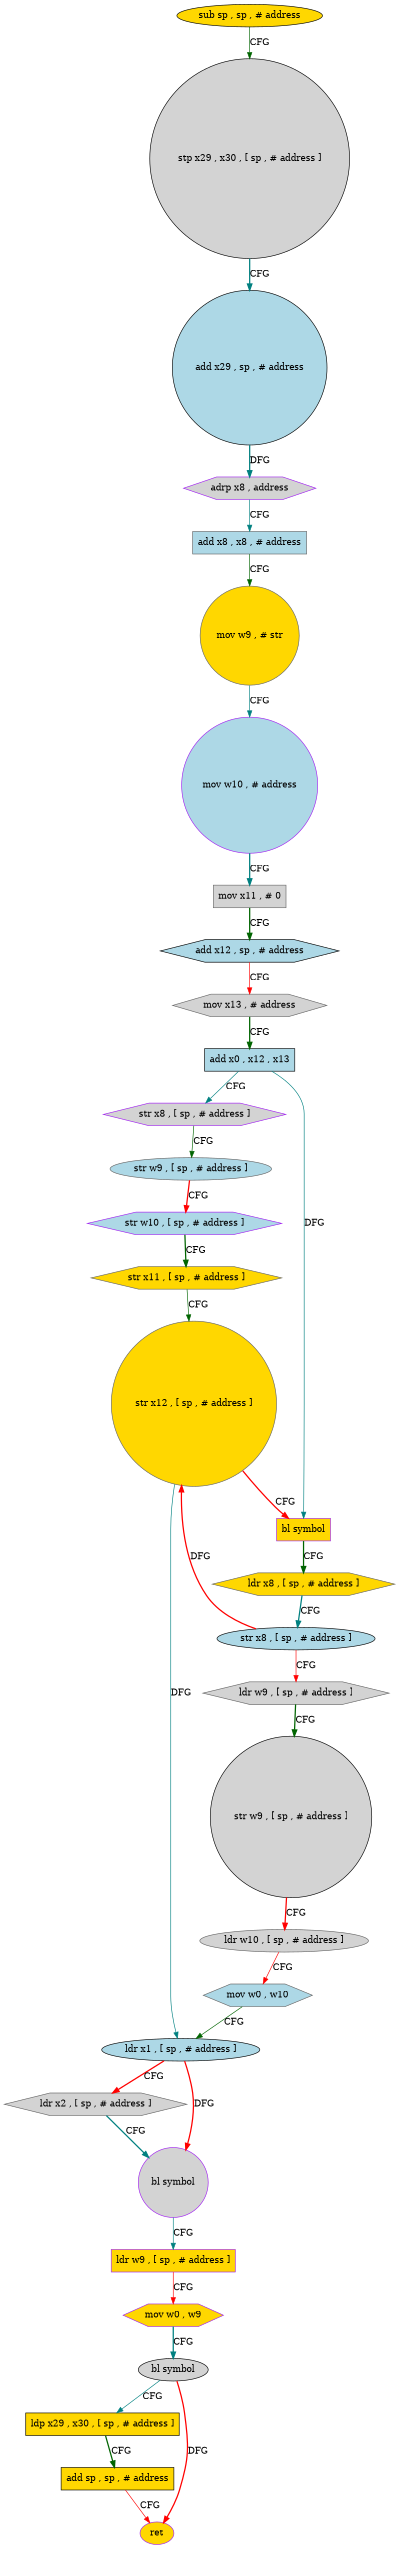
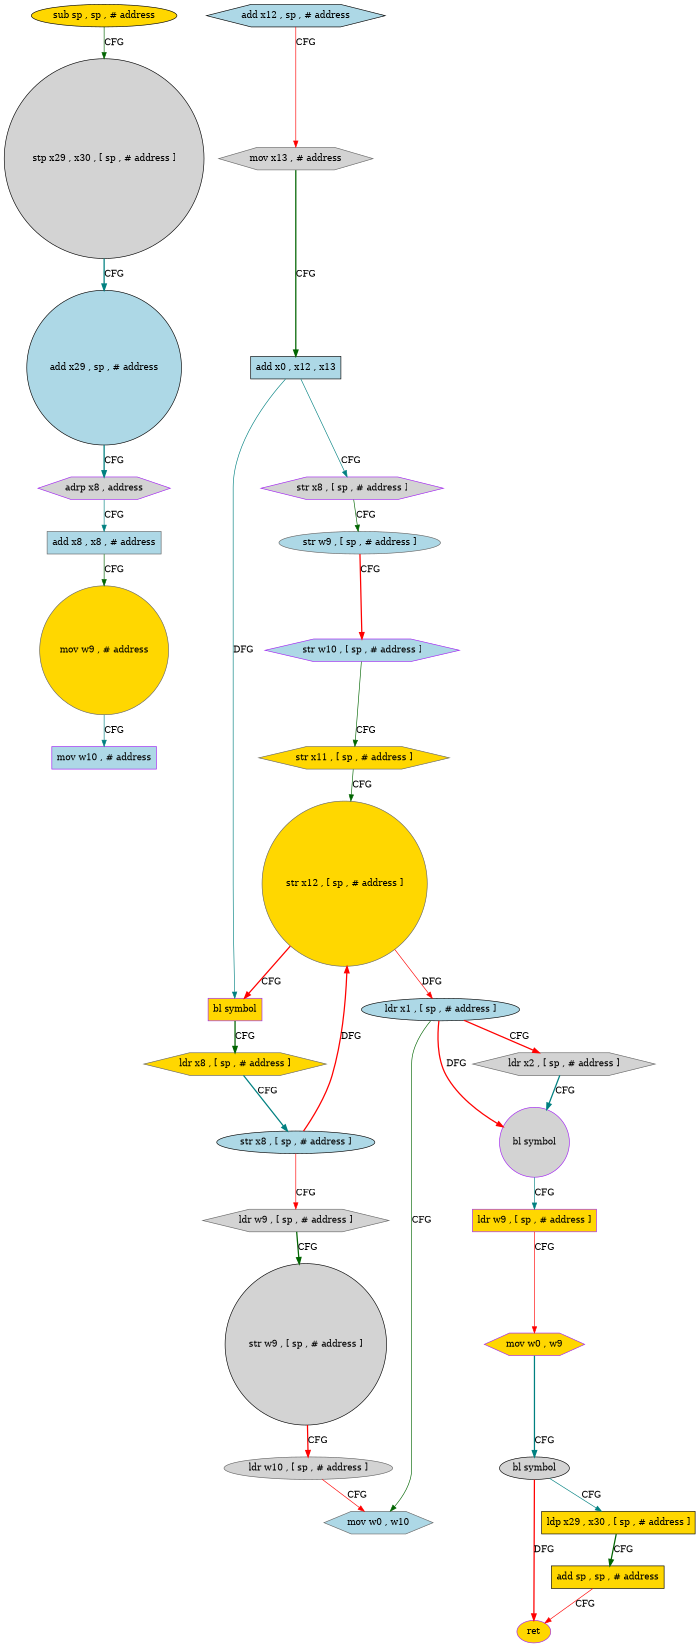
(260, 461) -> (114, 461)
(250, 636) -> (104, 650)
(250, 785) -> (104, 758)
(250, 896) -> none
(185, 1248) -> (358, 701)
(171, 1758) -> (412, 971)
(222, 2021) -> (412, 1263)
